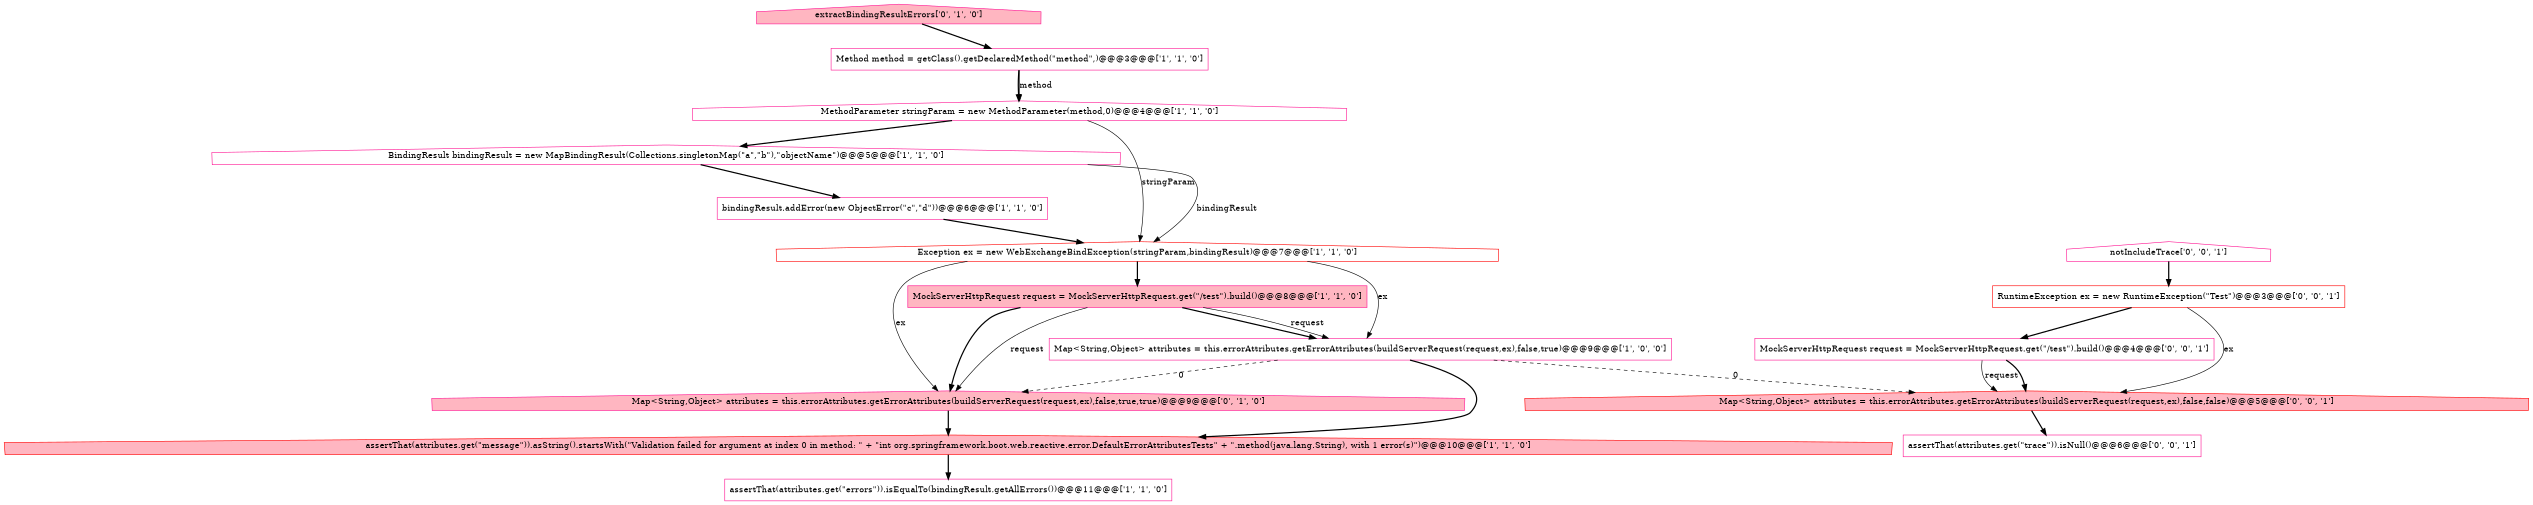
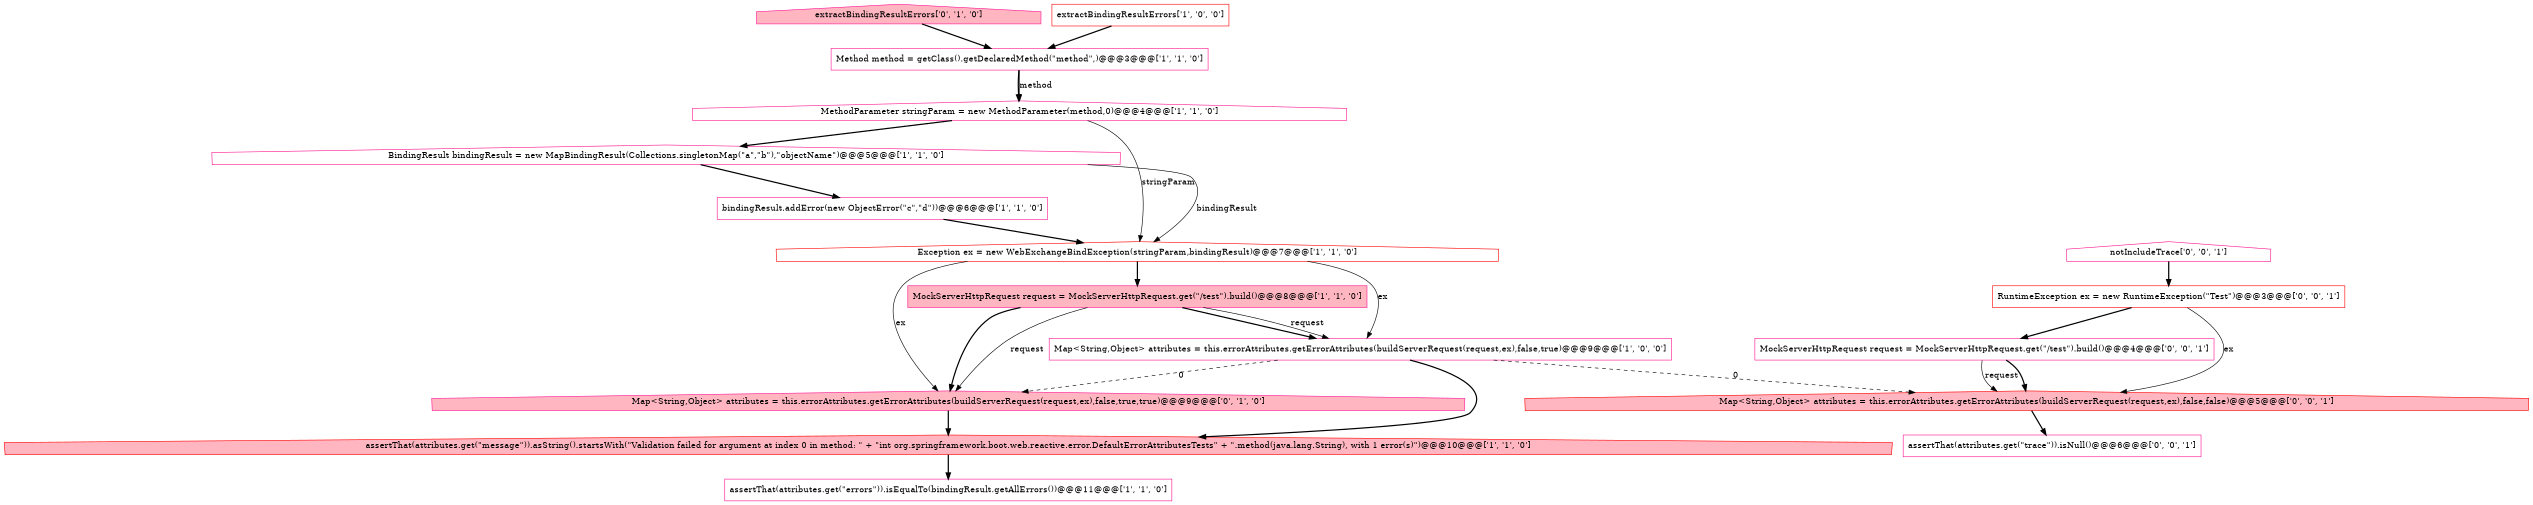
none -> (1140, 15)
